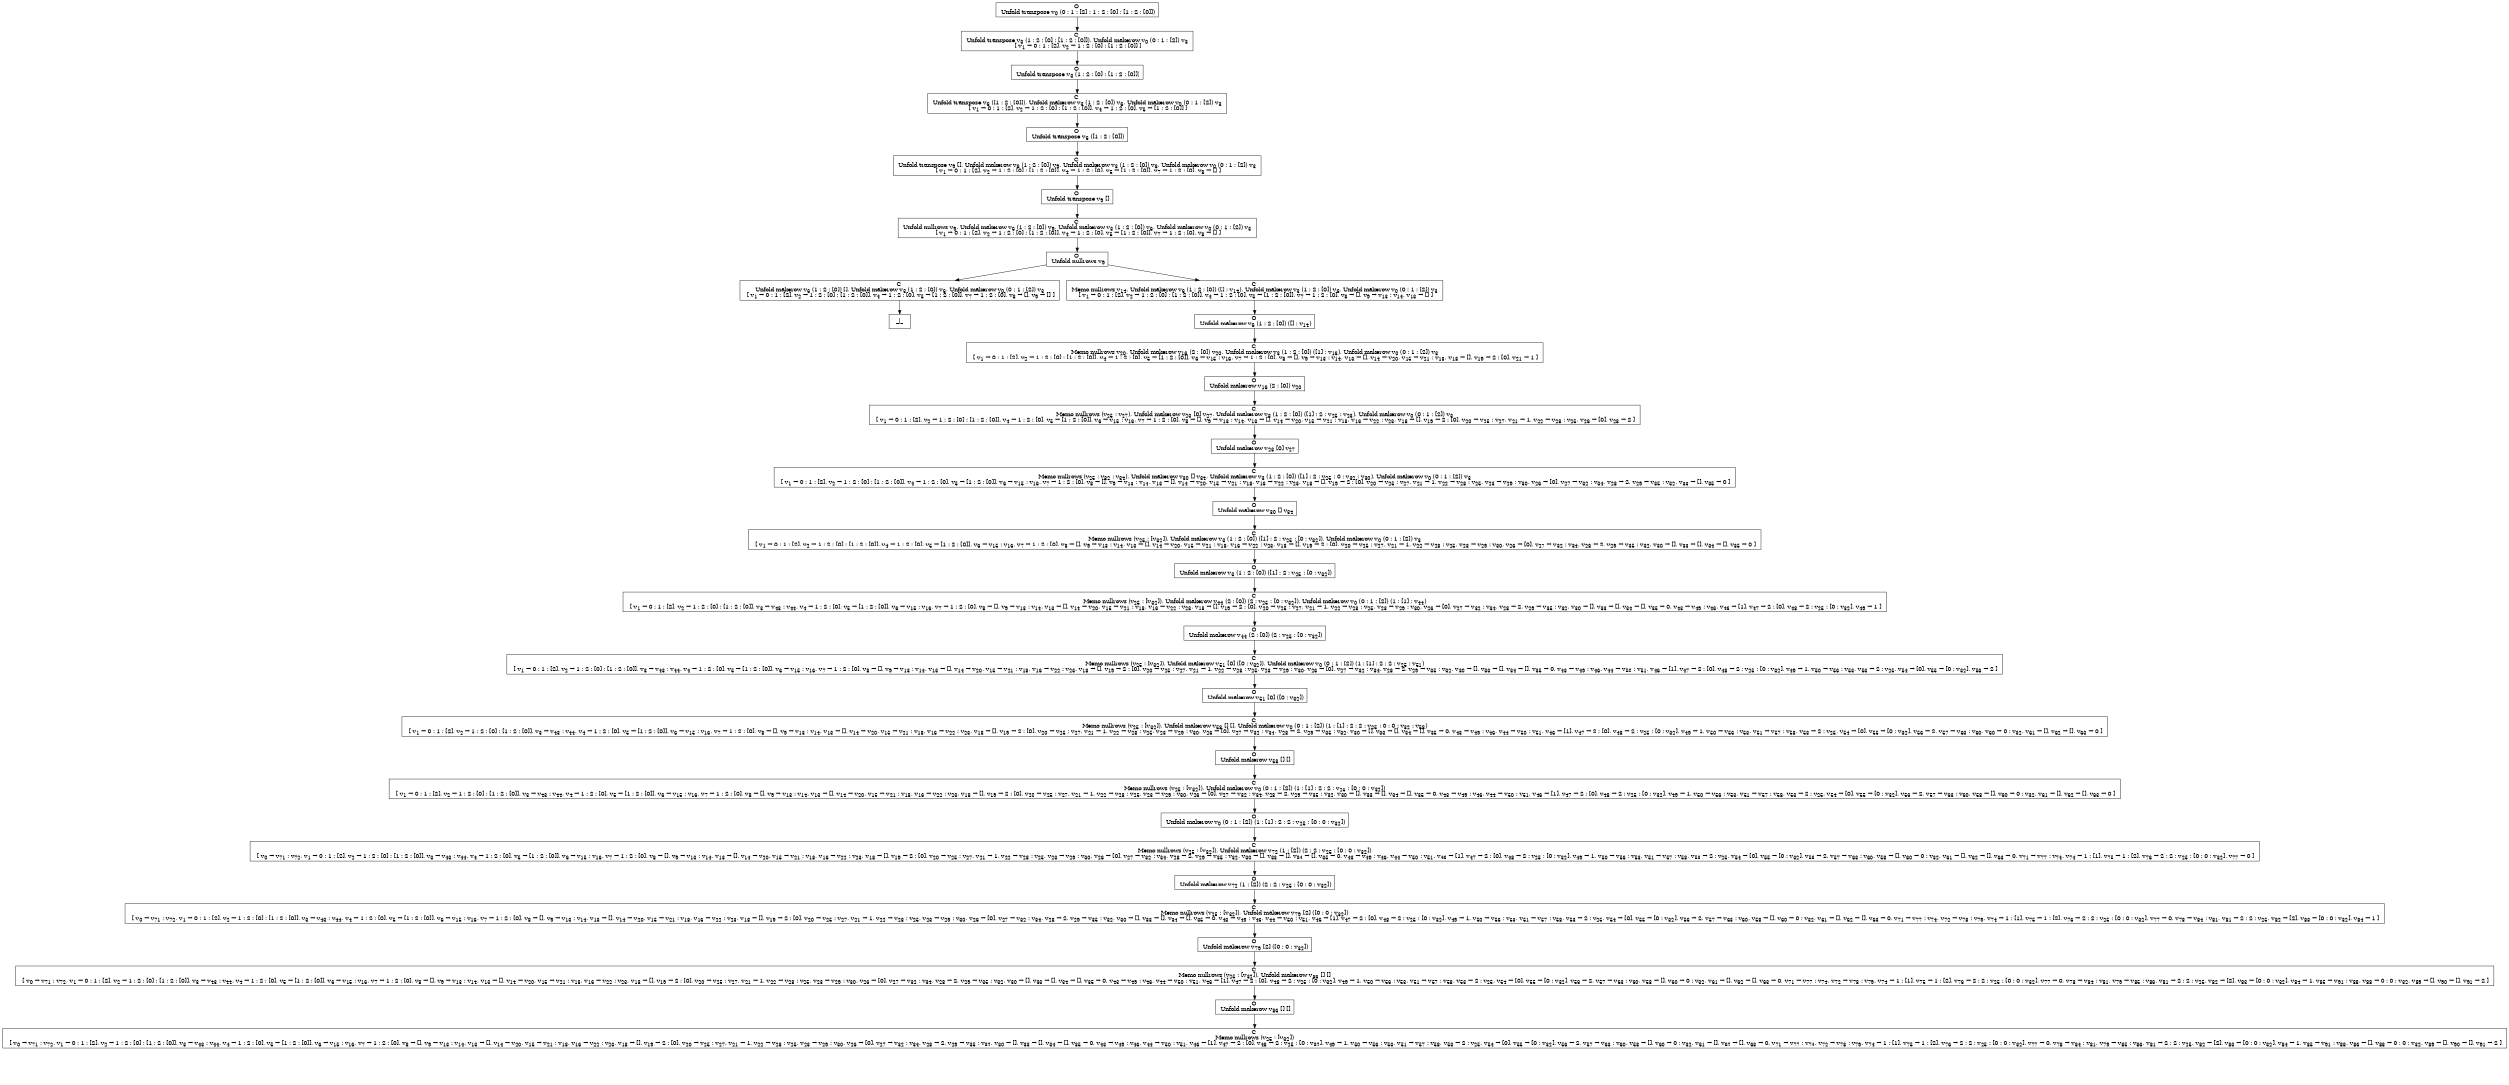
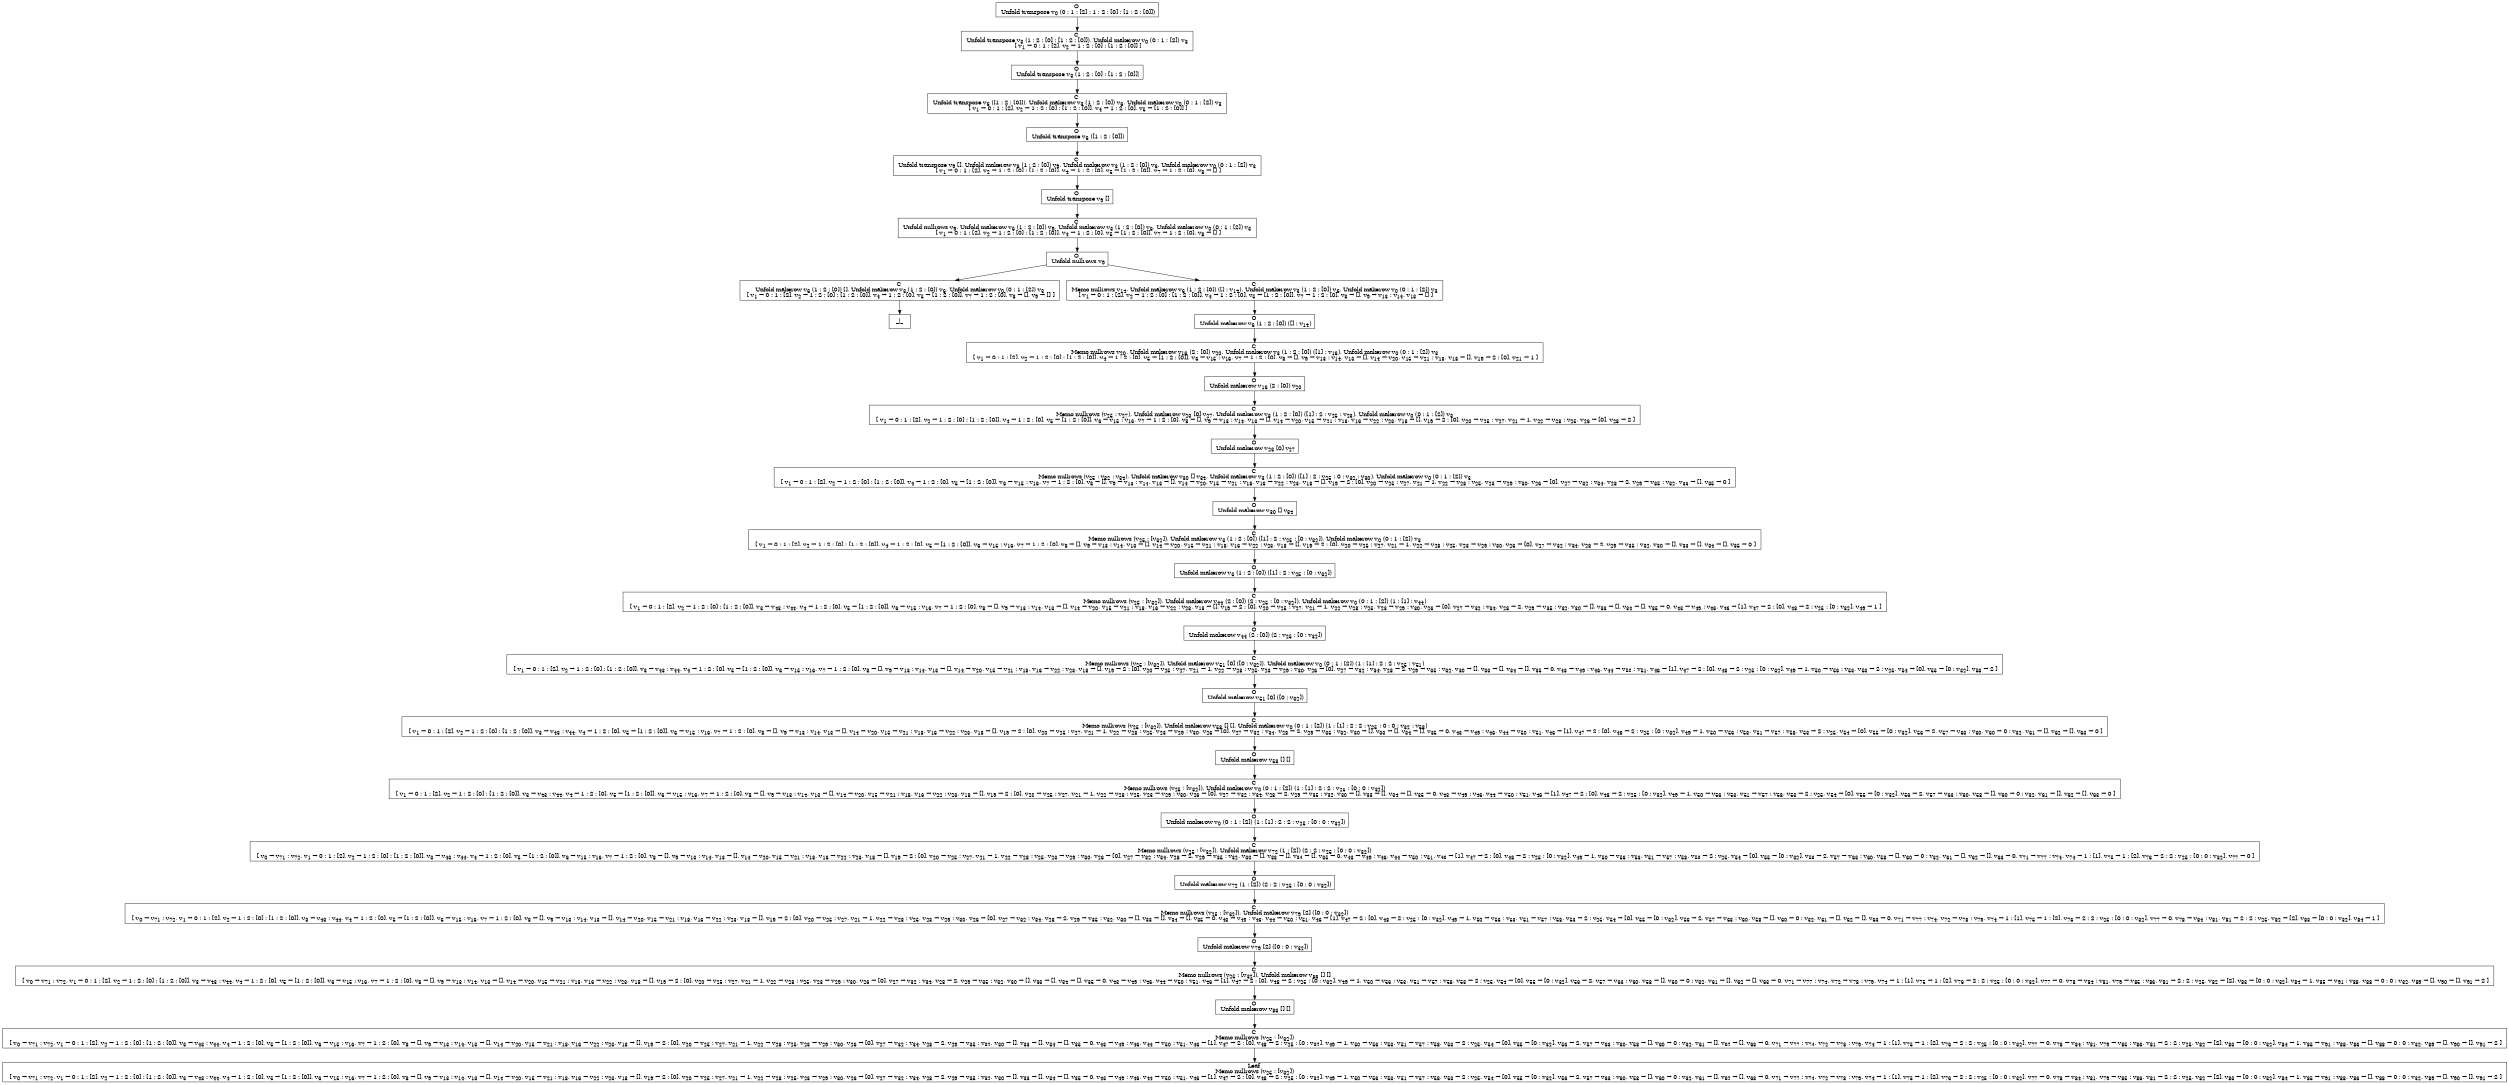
none -> (1255, 1072)
